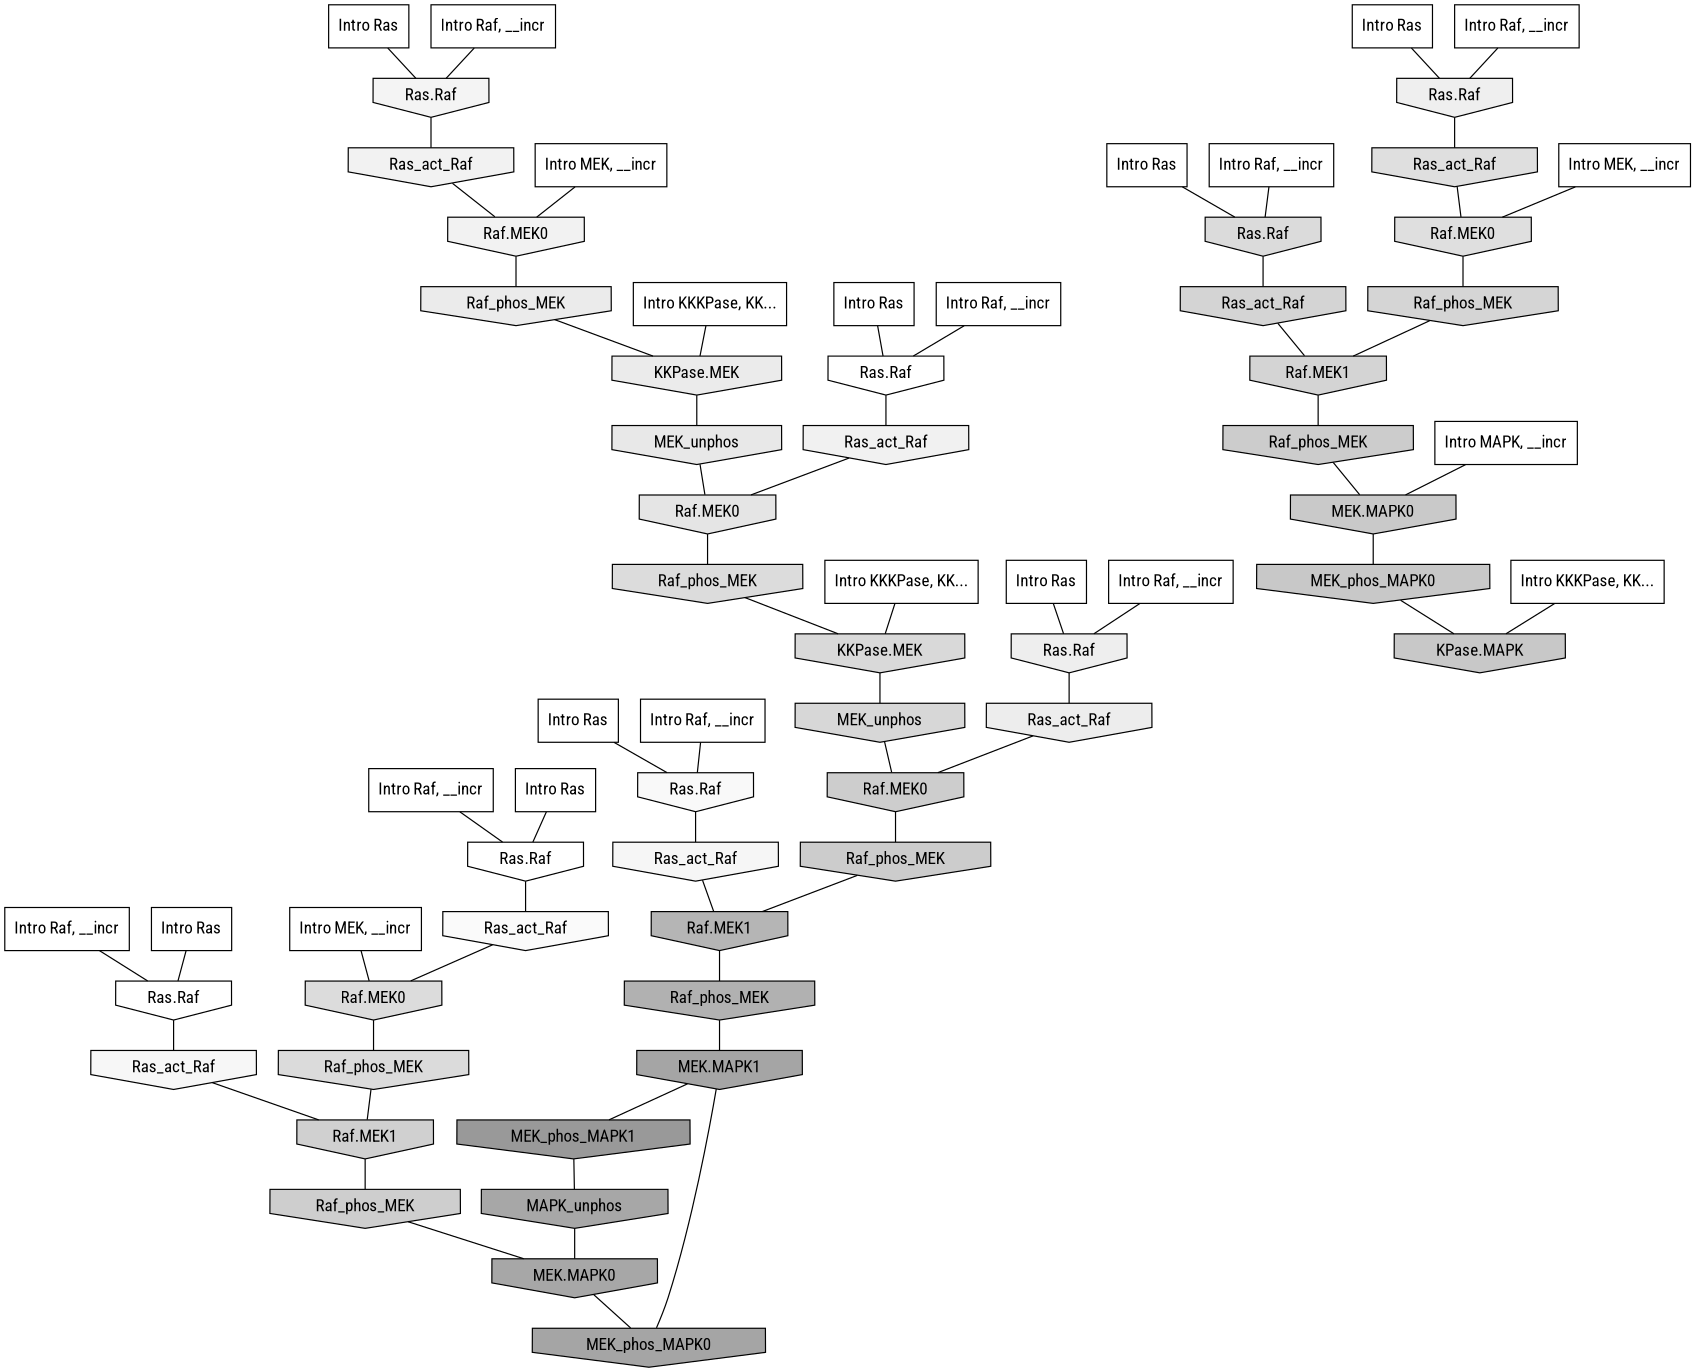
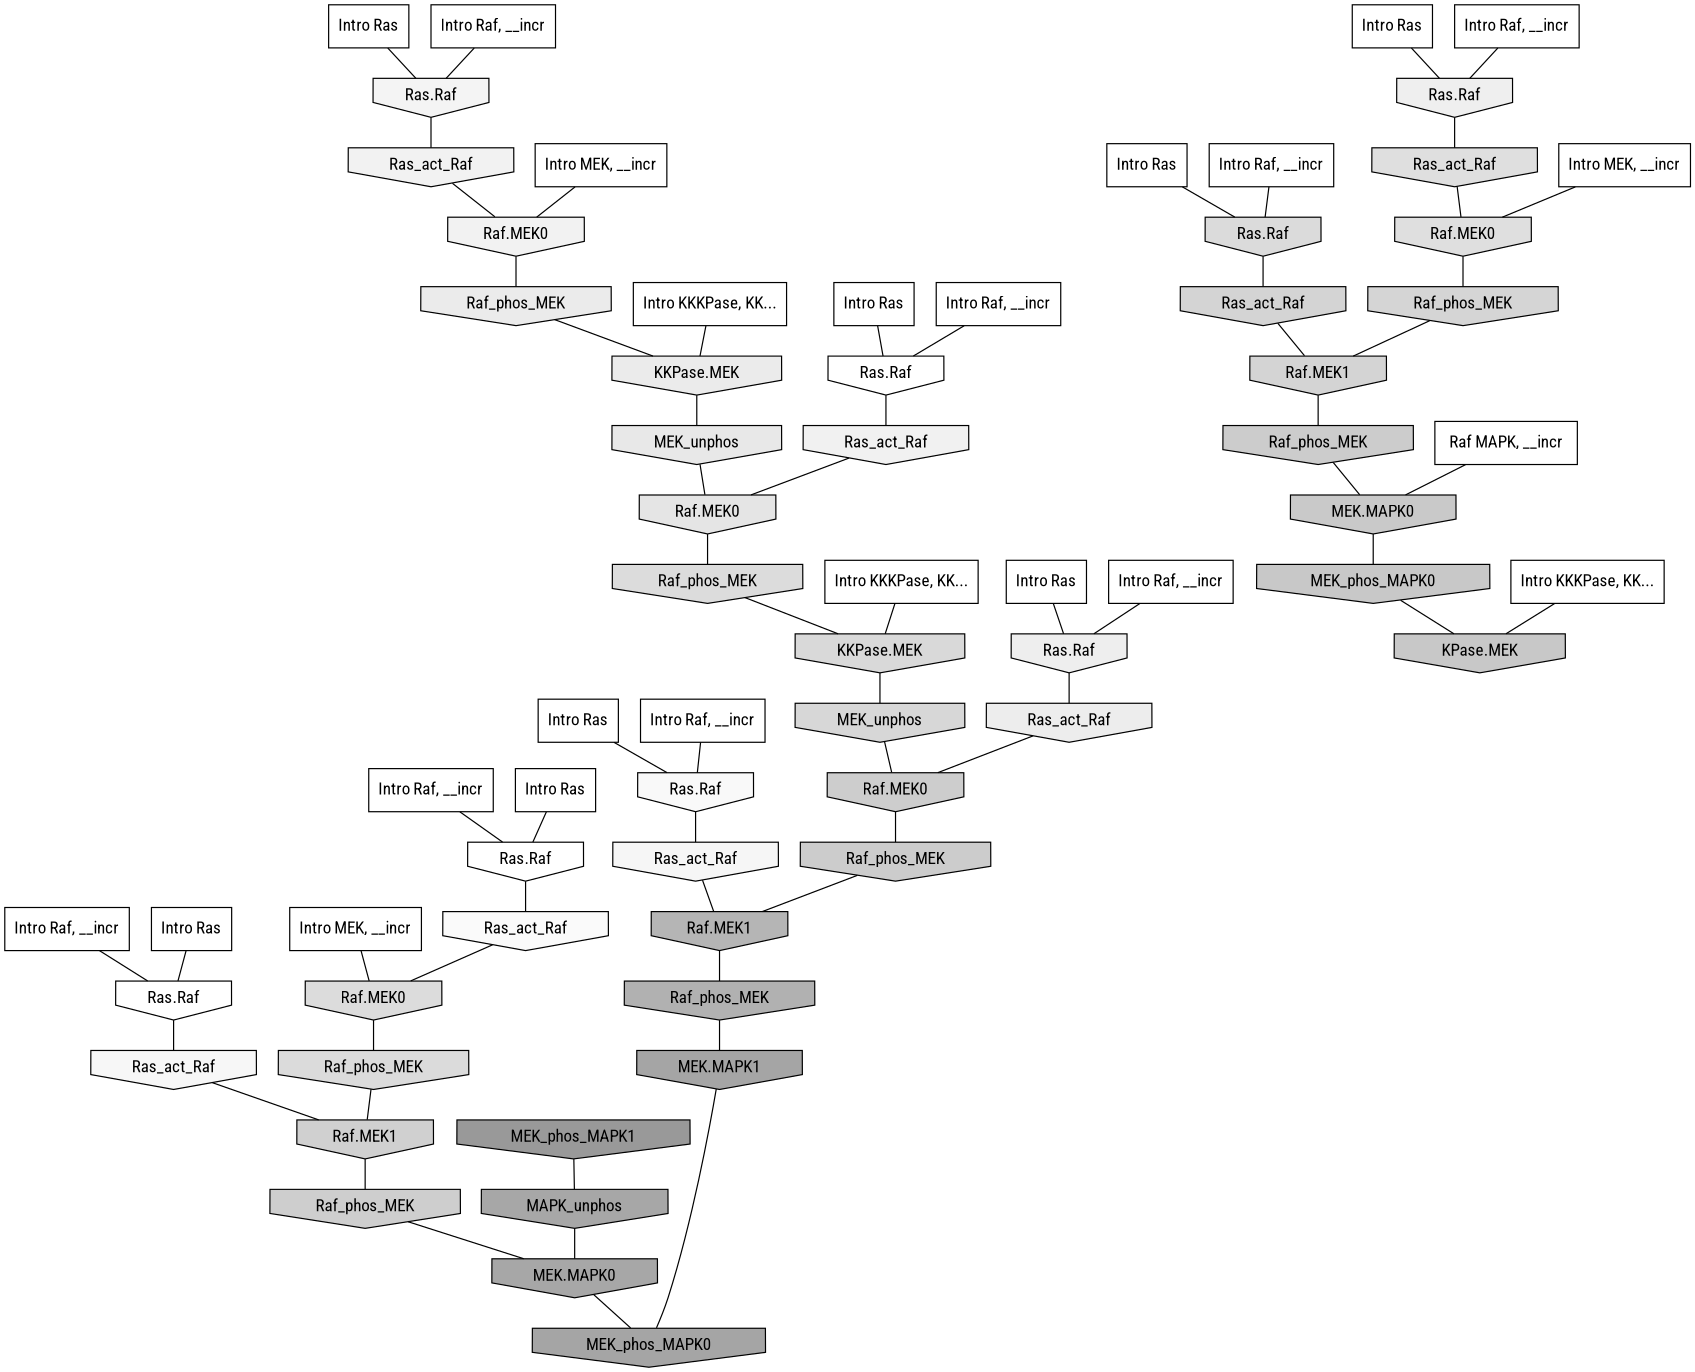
(1506, 443) -> (1506, 443)
(1480, 651) -> (1480, 651)
(648, 1102) -> none
